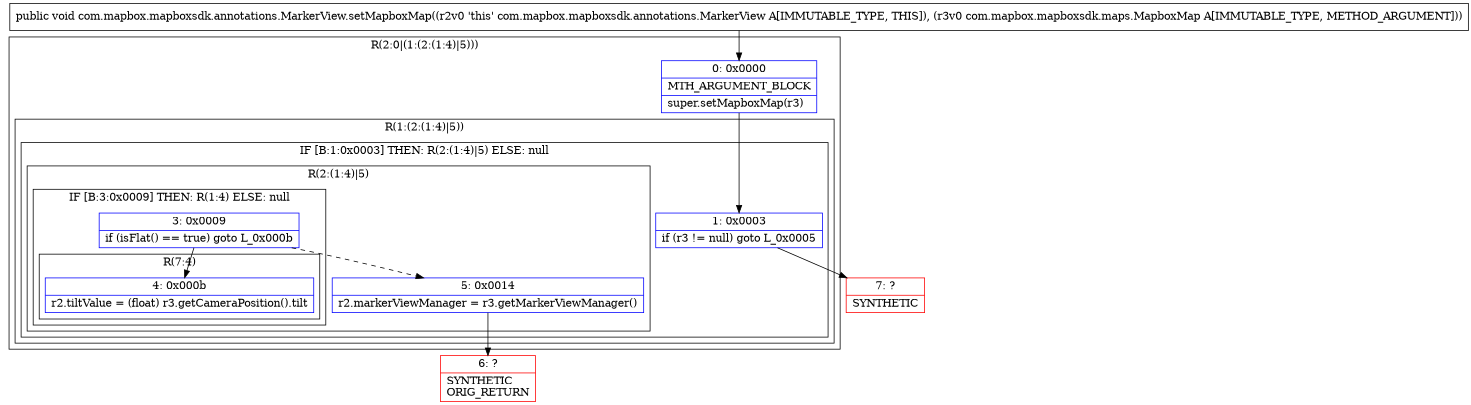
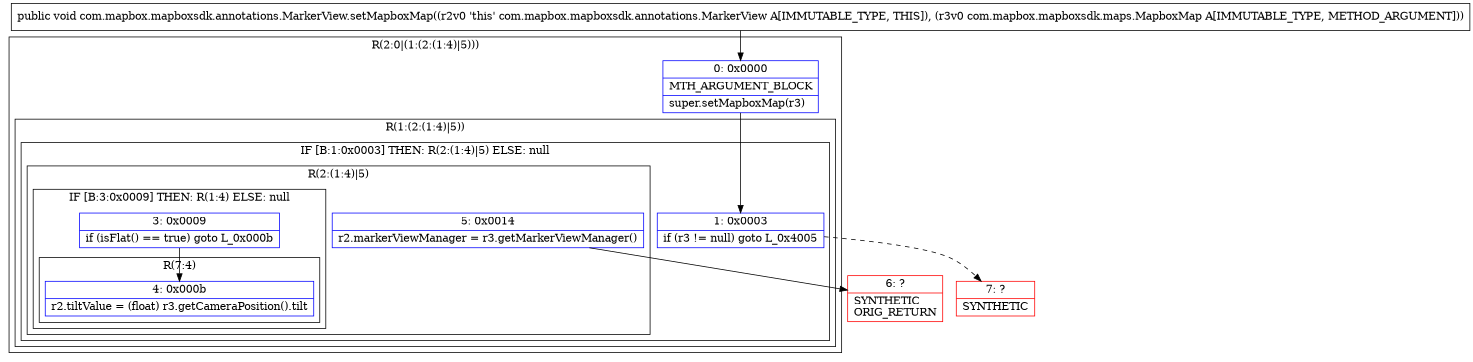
(739, 239) -> (741, 239)
(354, 261) -> none
(809, 261) -> (903, 246)
